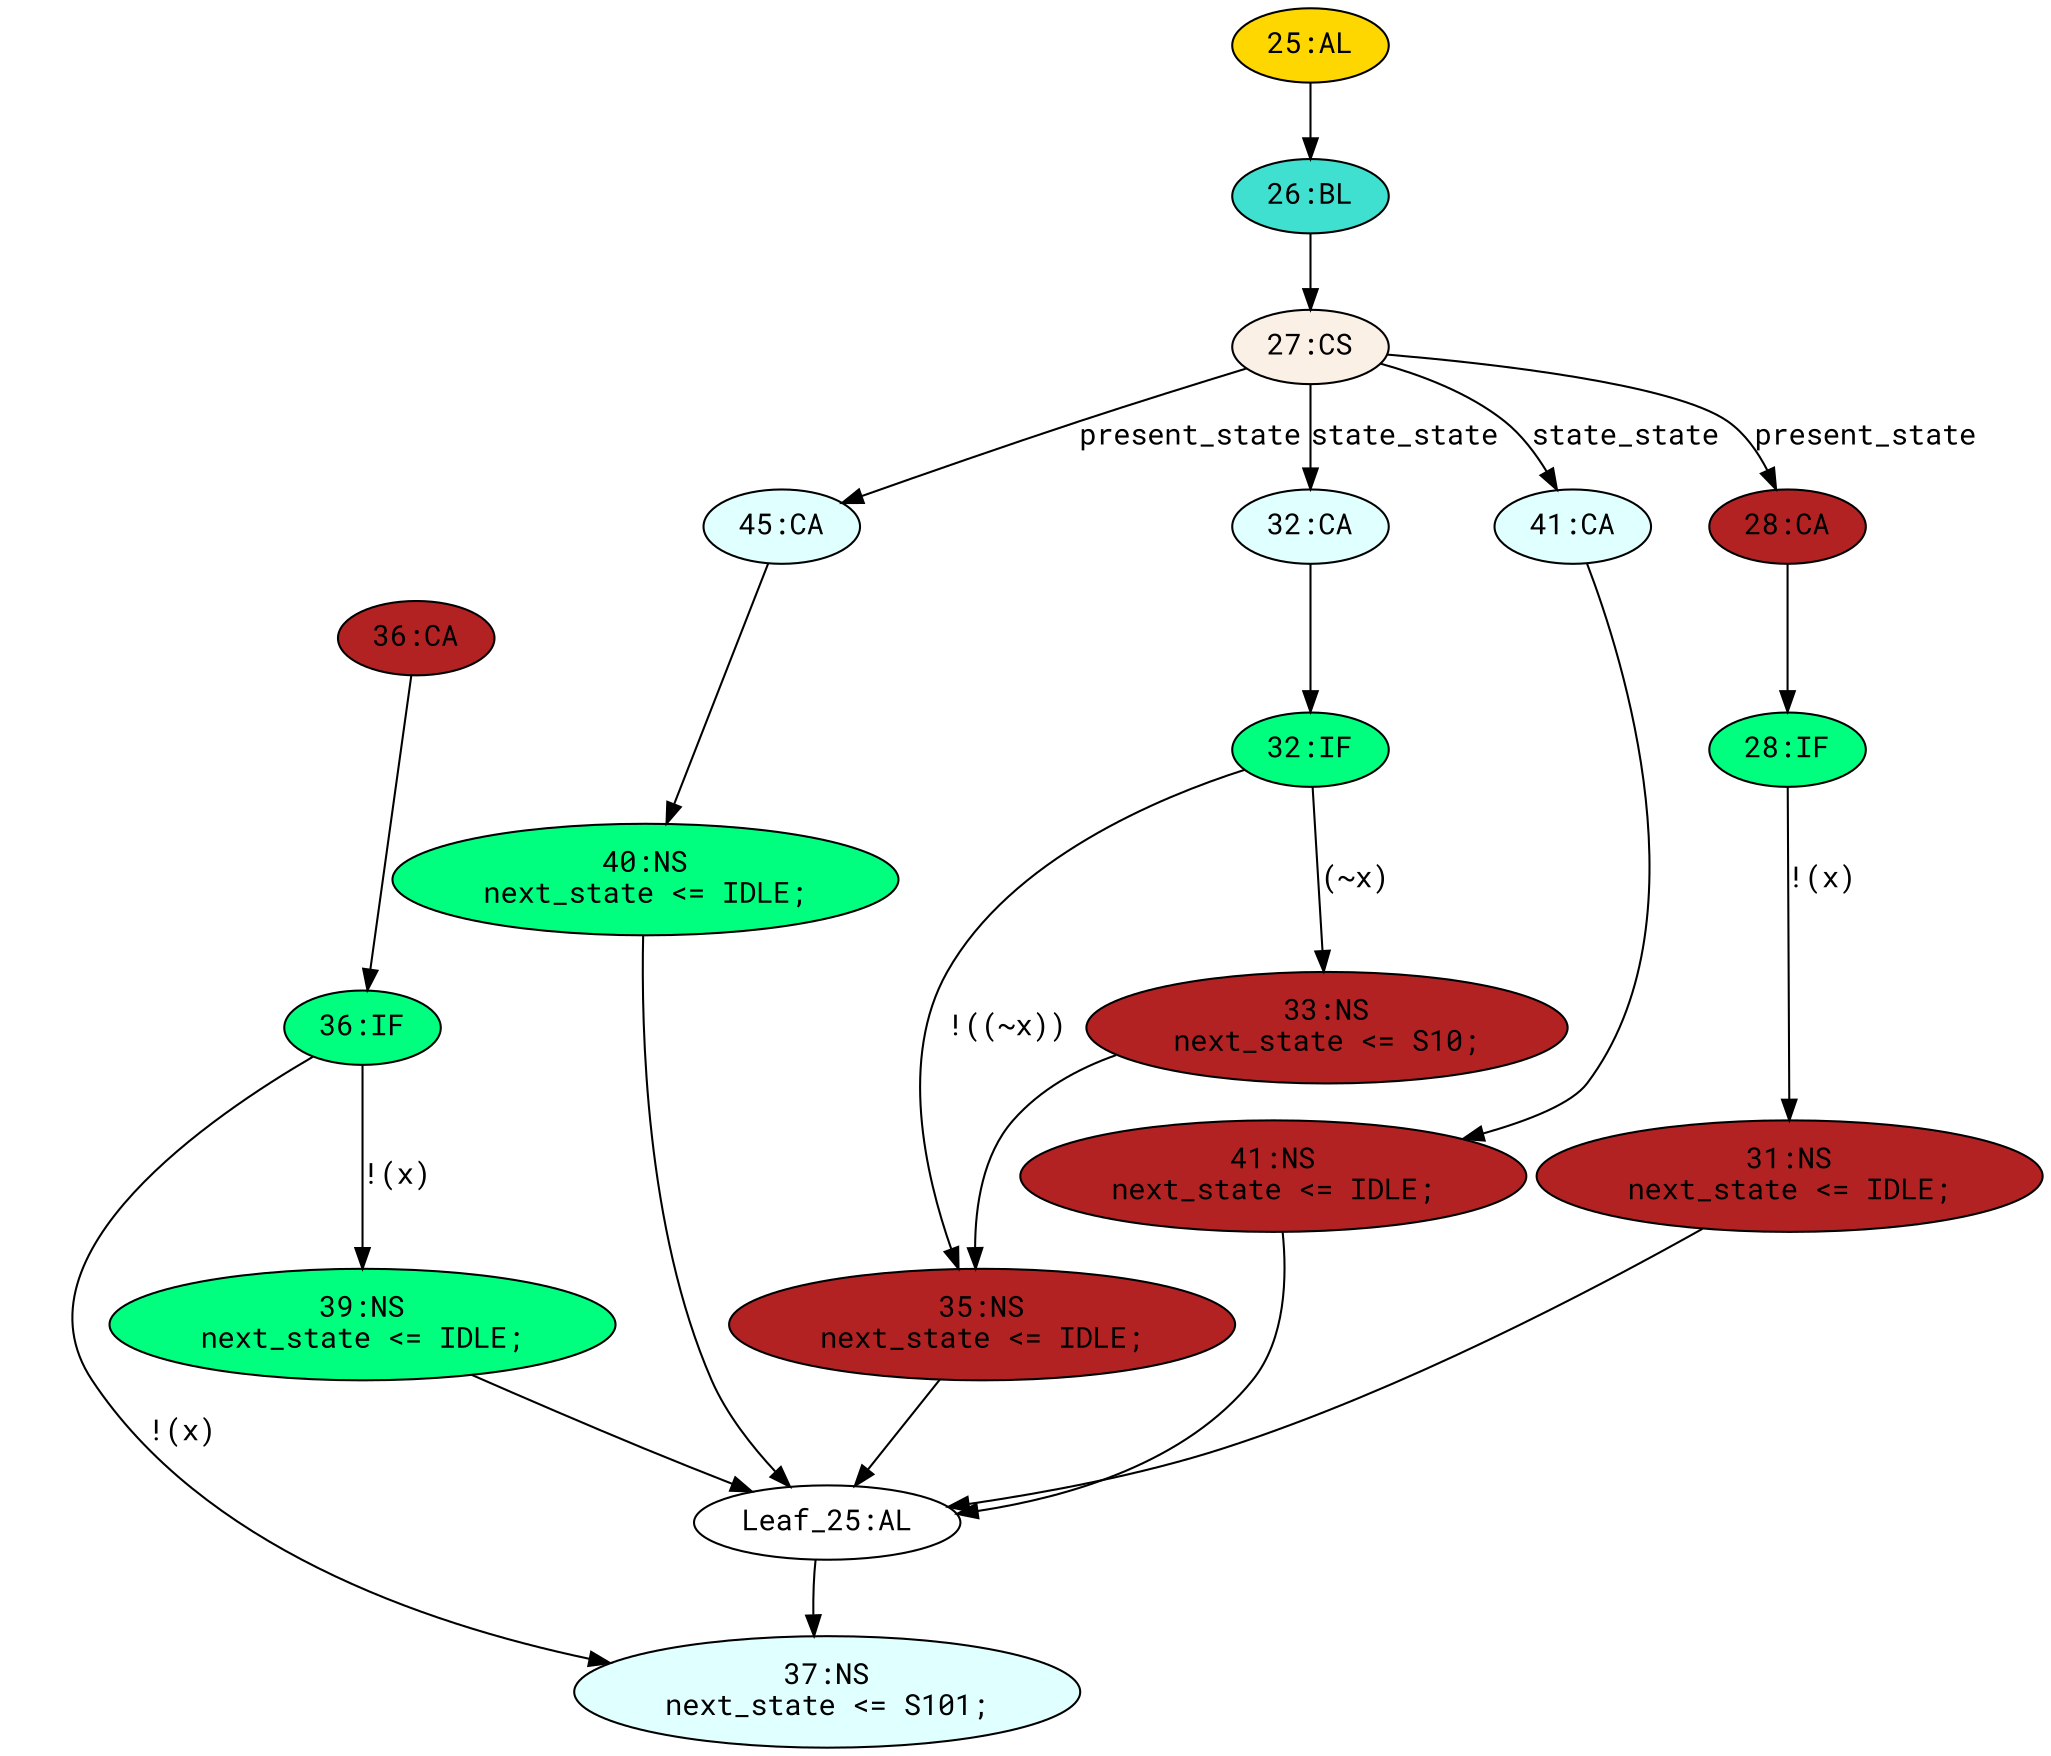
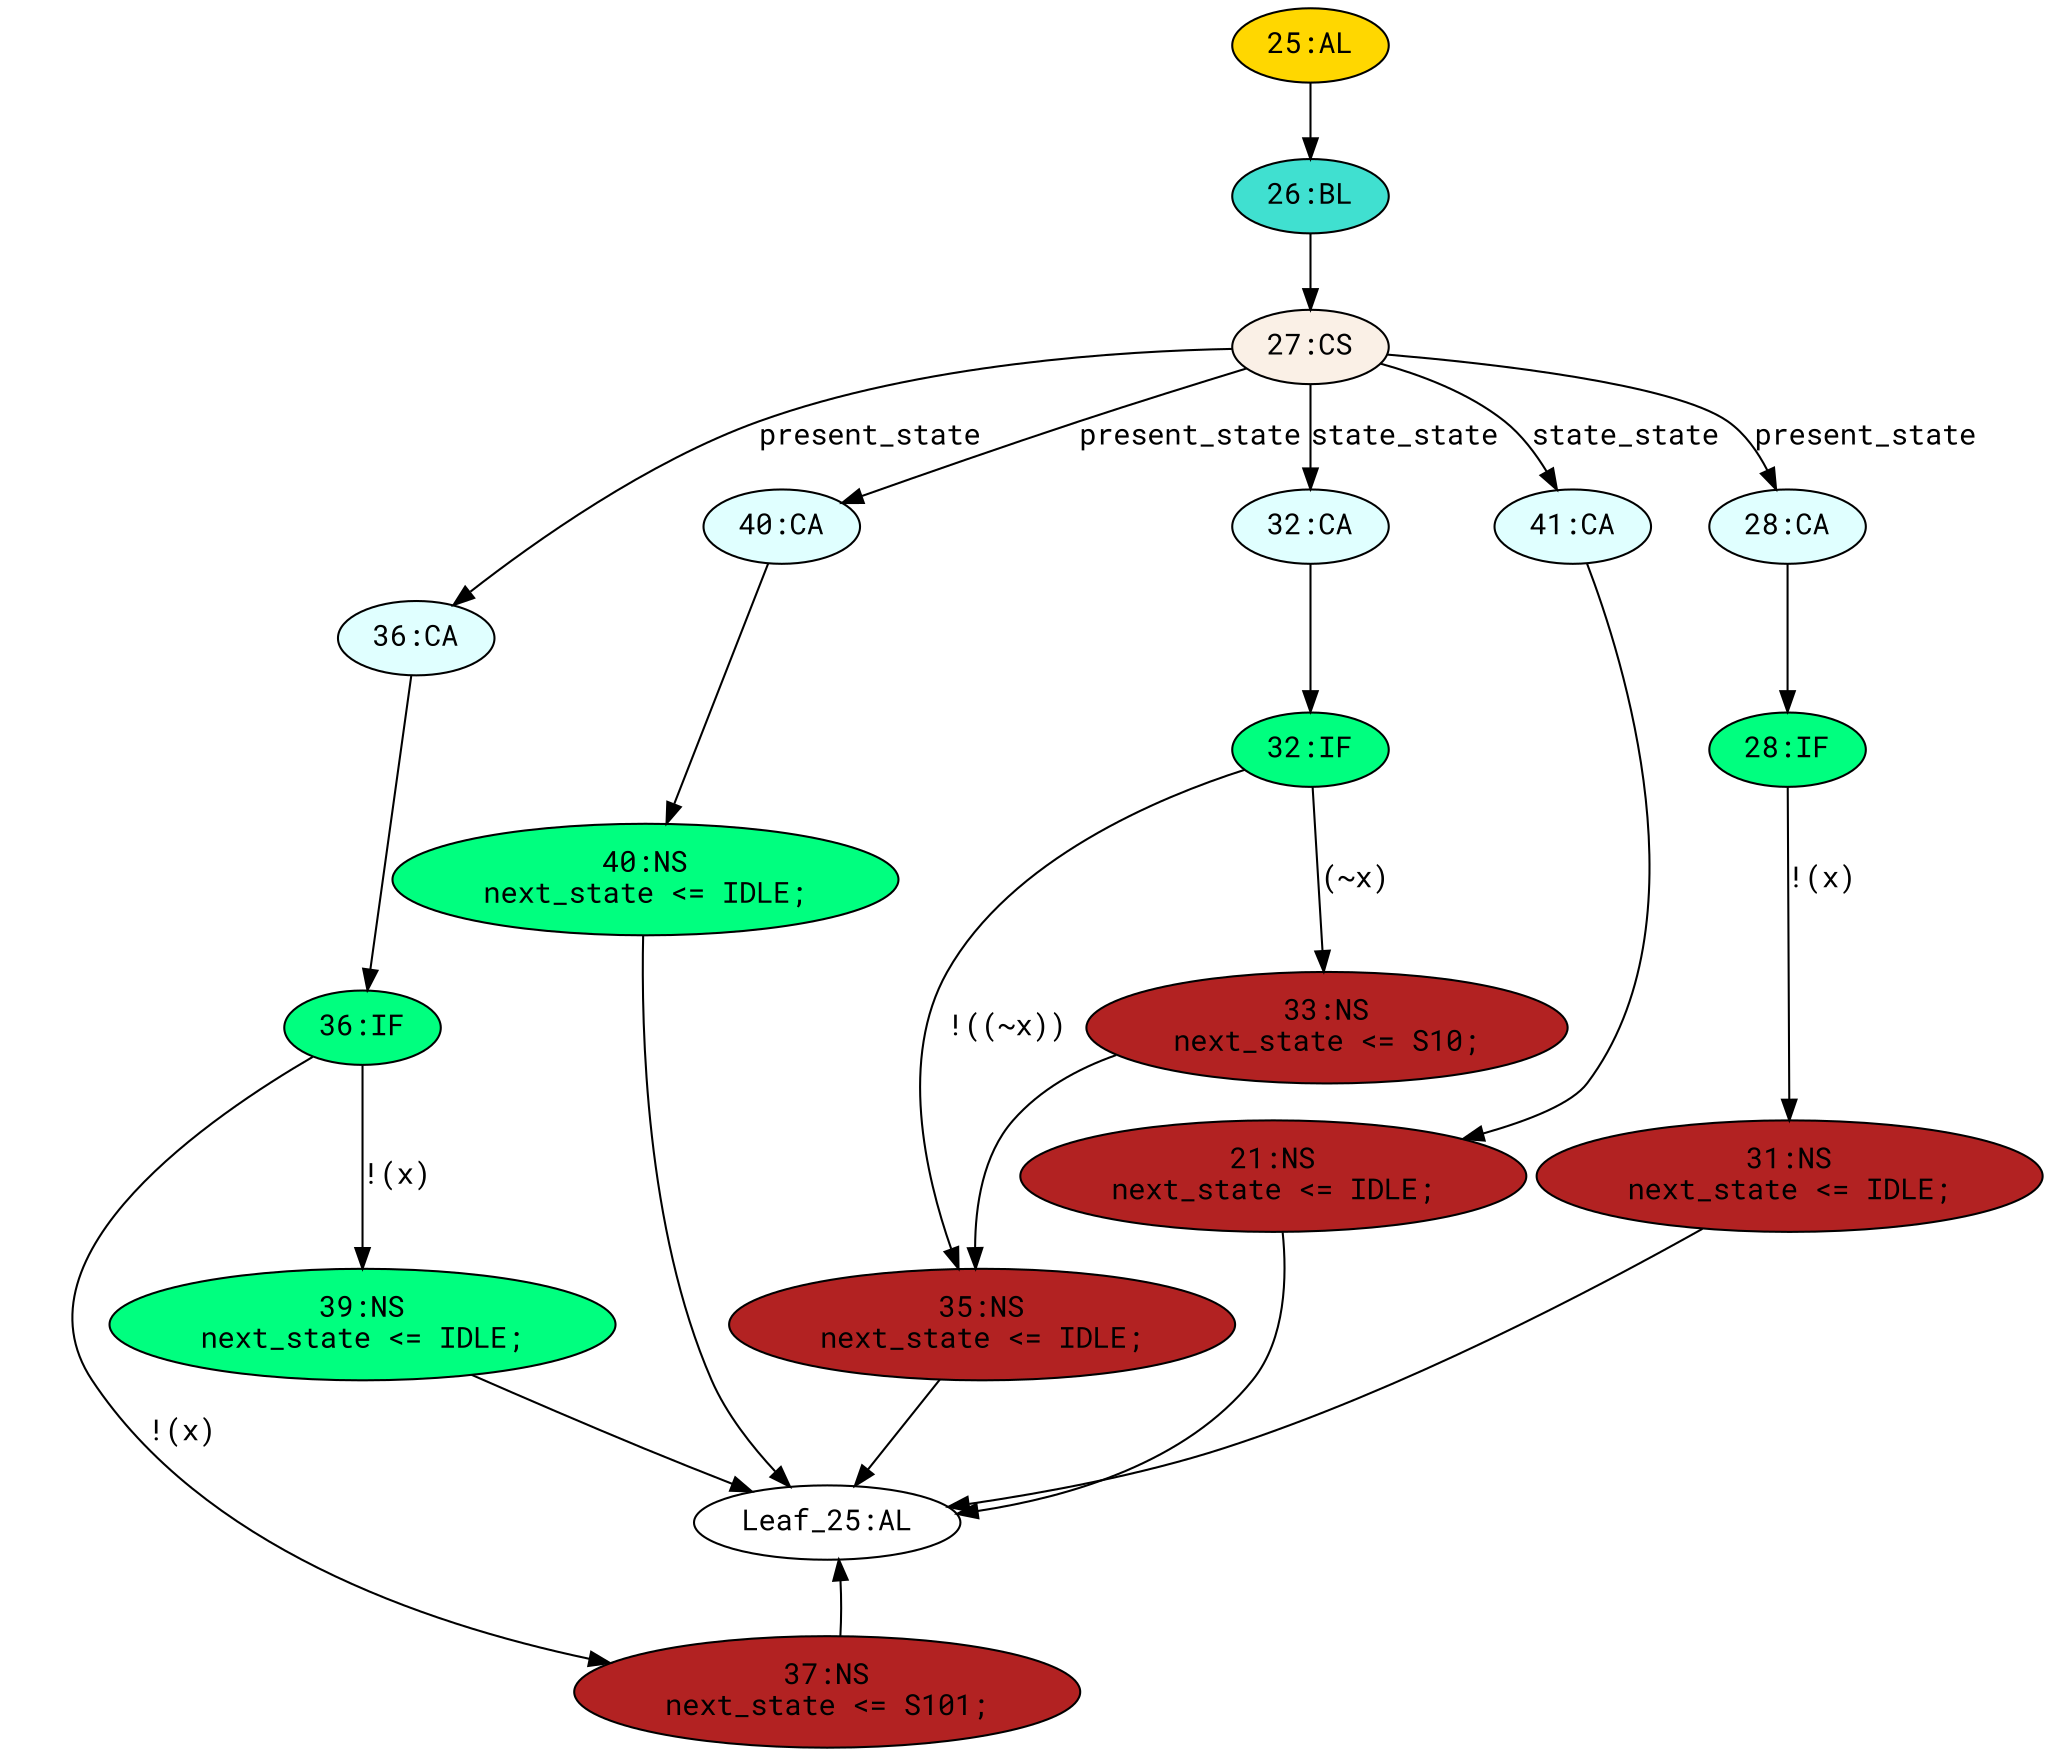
none -> (828, 400)
(782, 527) -> (782, 527)
(1788, 527) -> (1788, 527)
(416, 638) -> (416, 638)
(1273, 1176) -> (1273, 1176)
(814, 1587) -> (841, 1608)
(827, 1692) -> (827, 1692)
